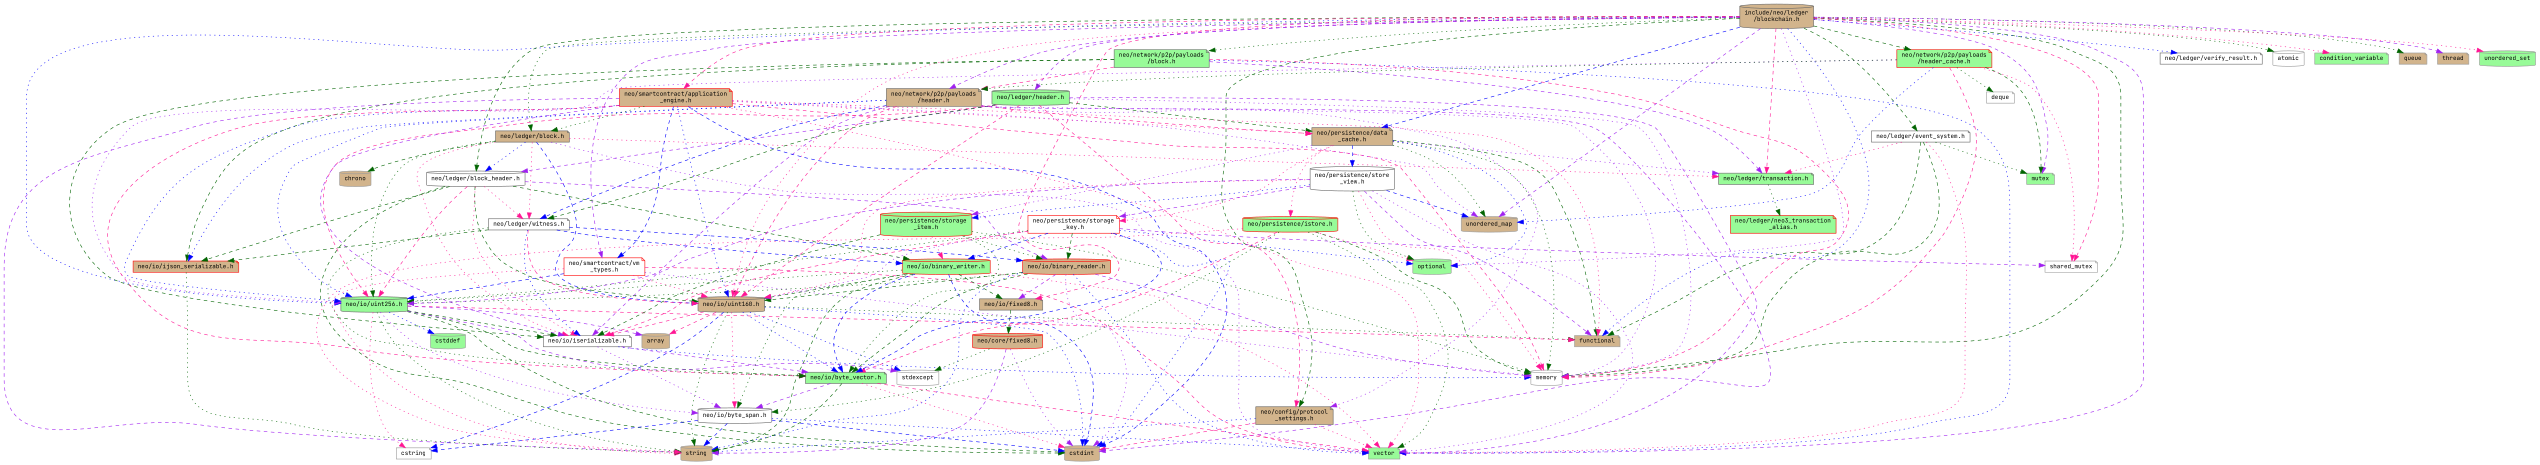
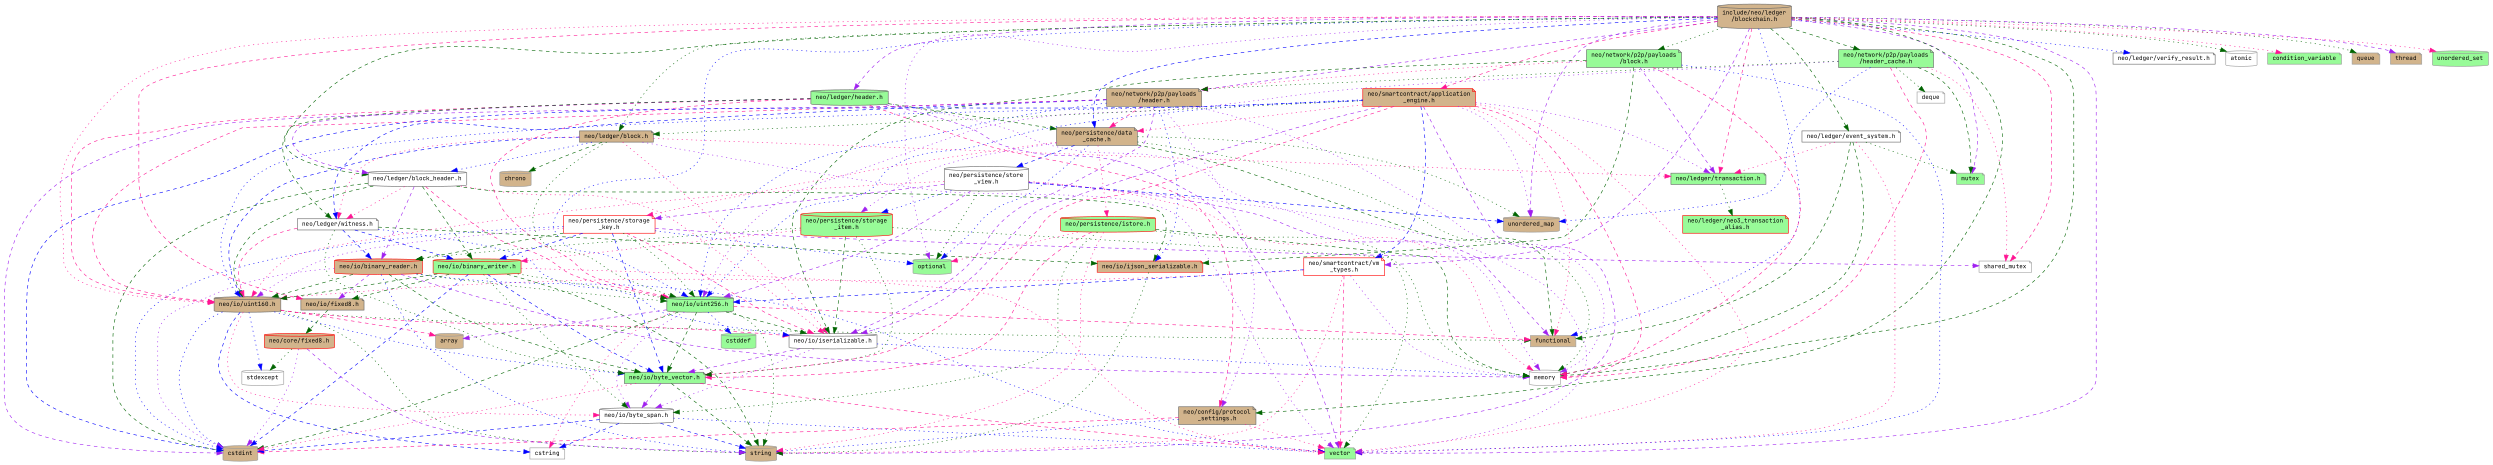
(1944, 59) -> (1886, 59)
(1038, 80) -> (1397, 73)
(1553, 157) -> (1594, 123)
(587, 341) -> (833, 341)
(719, 368) -> none
